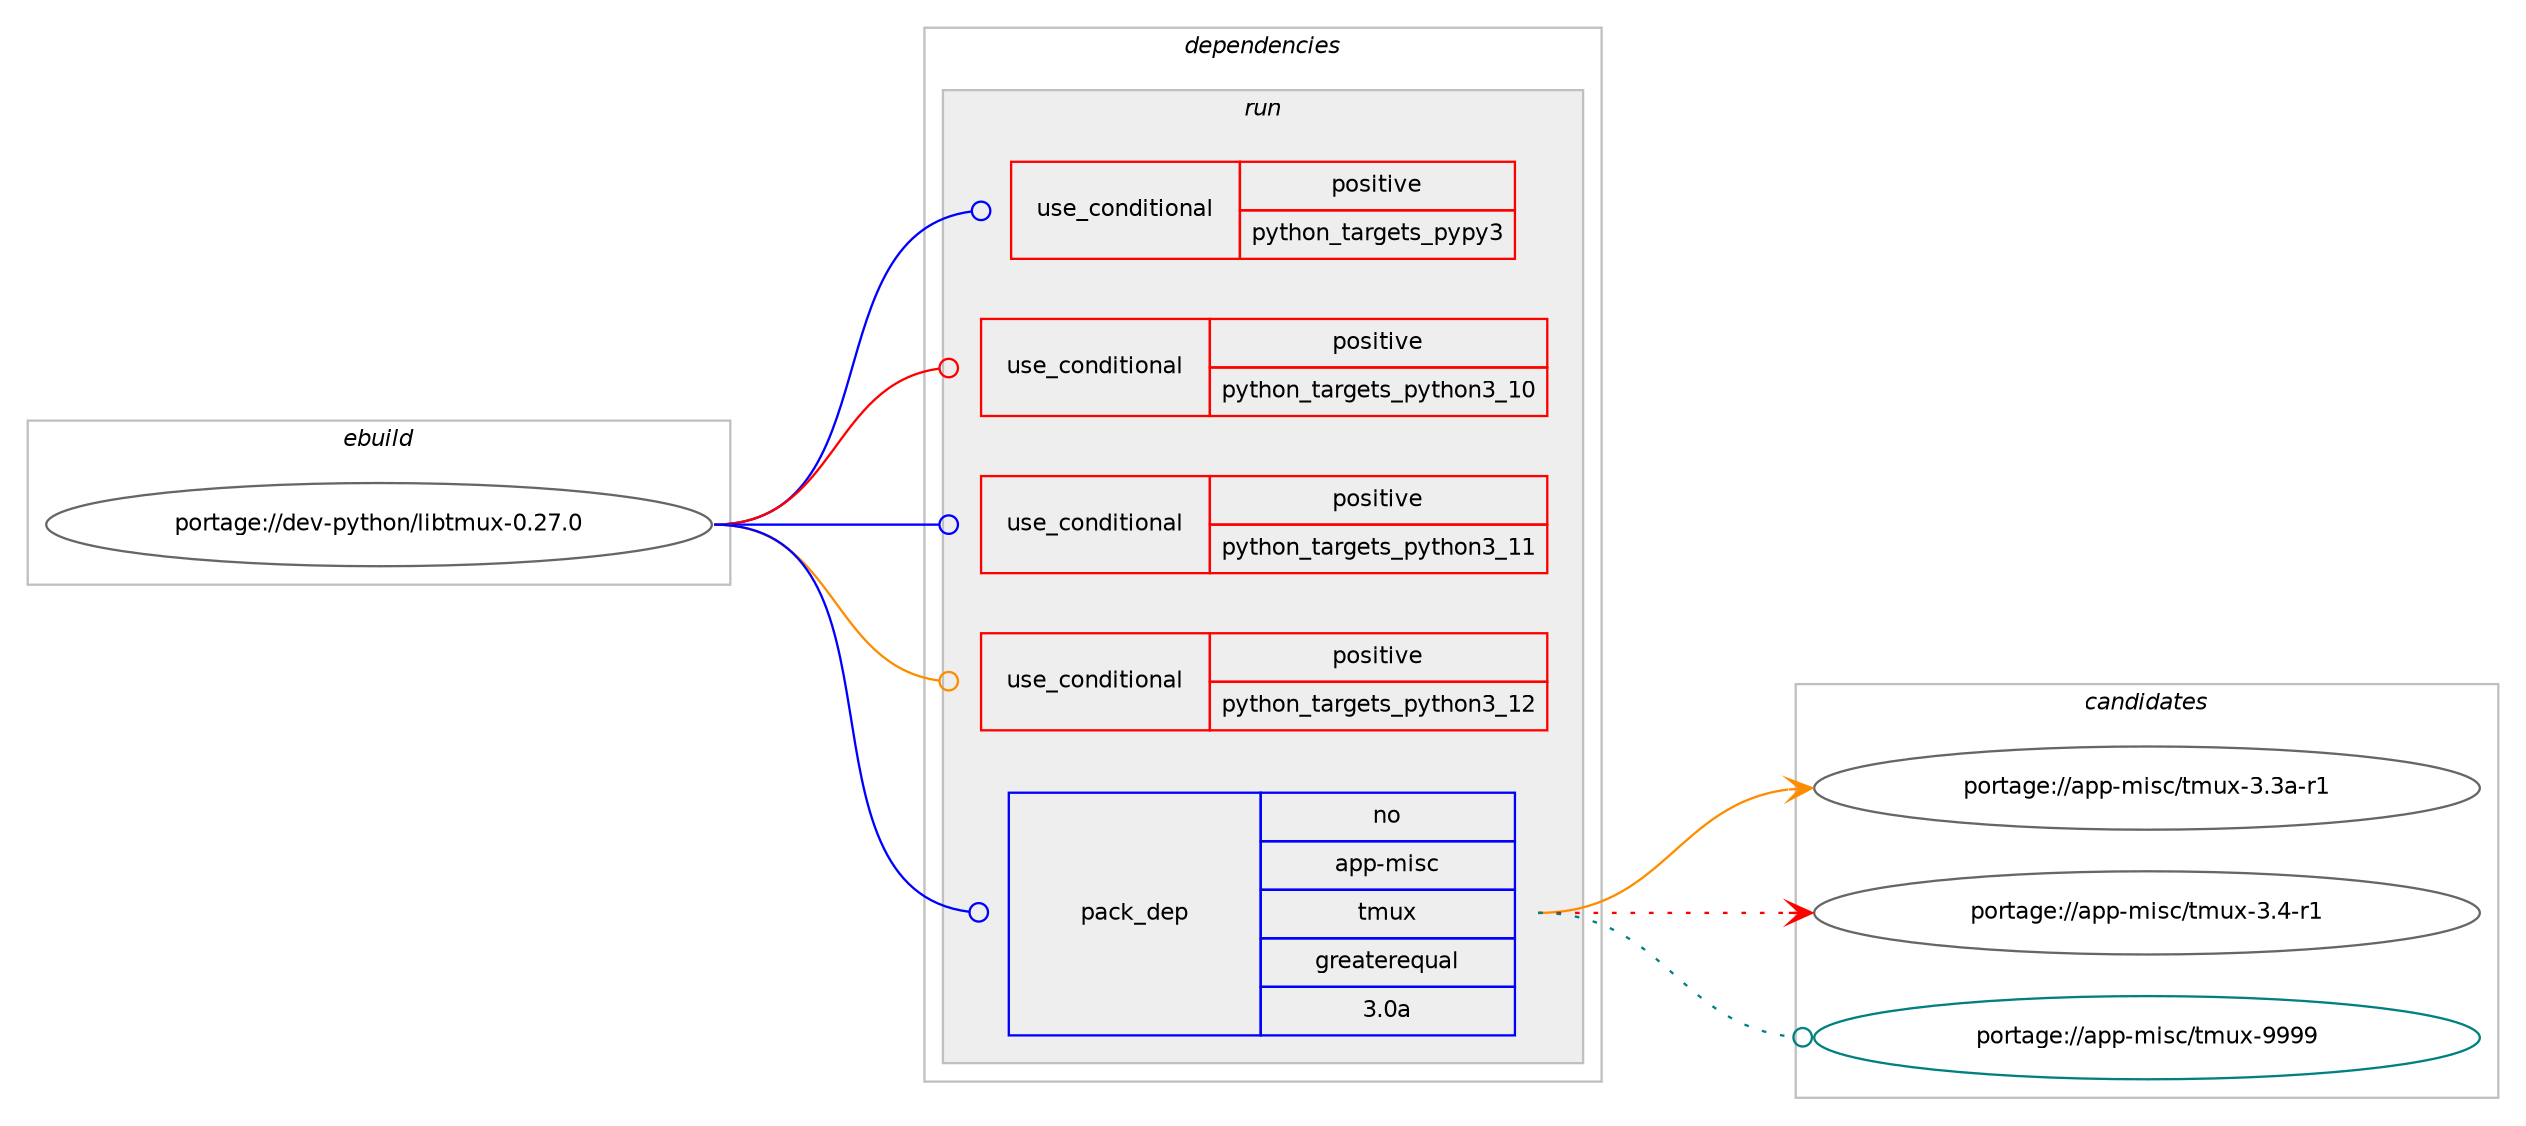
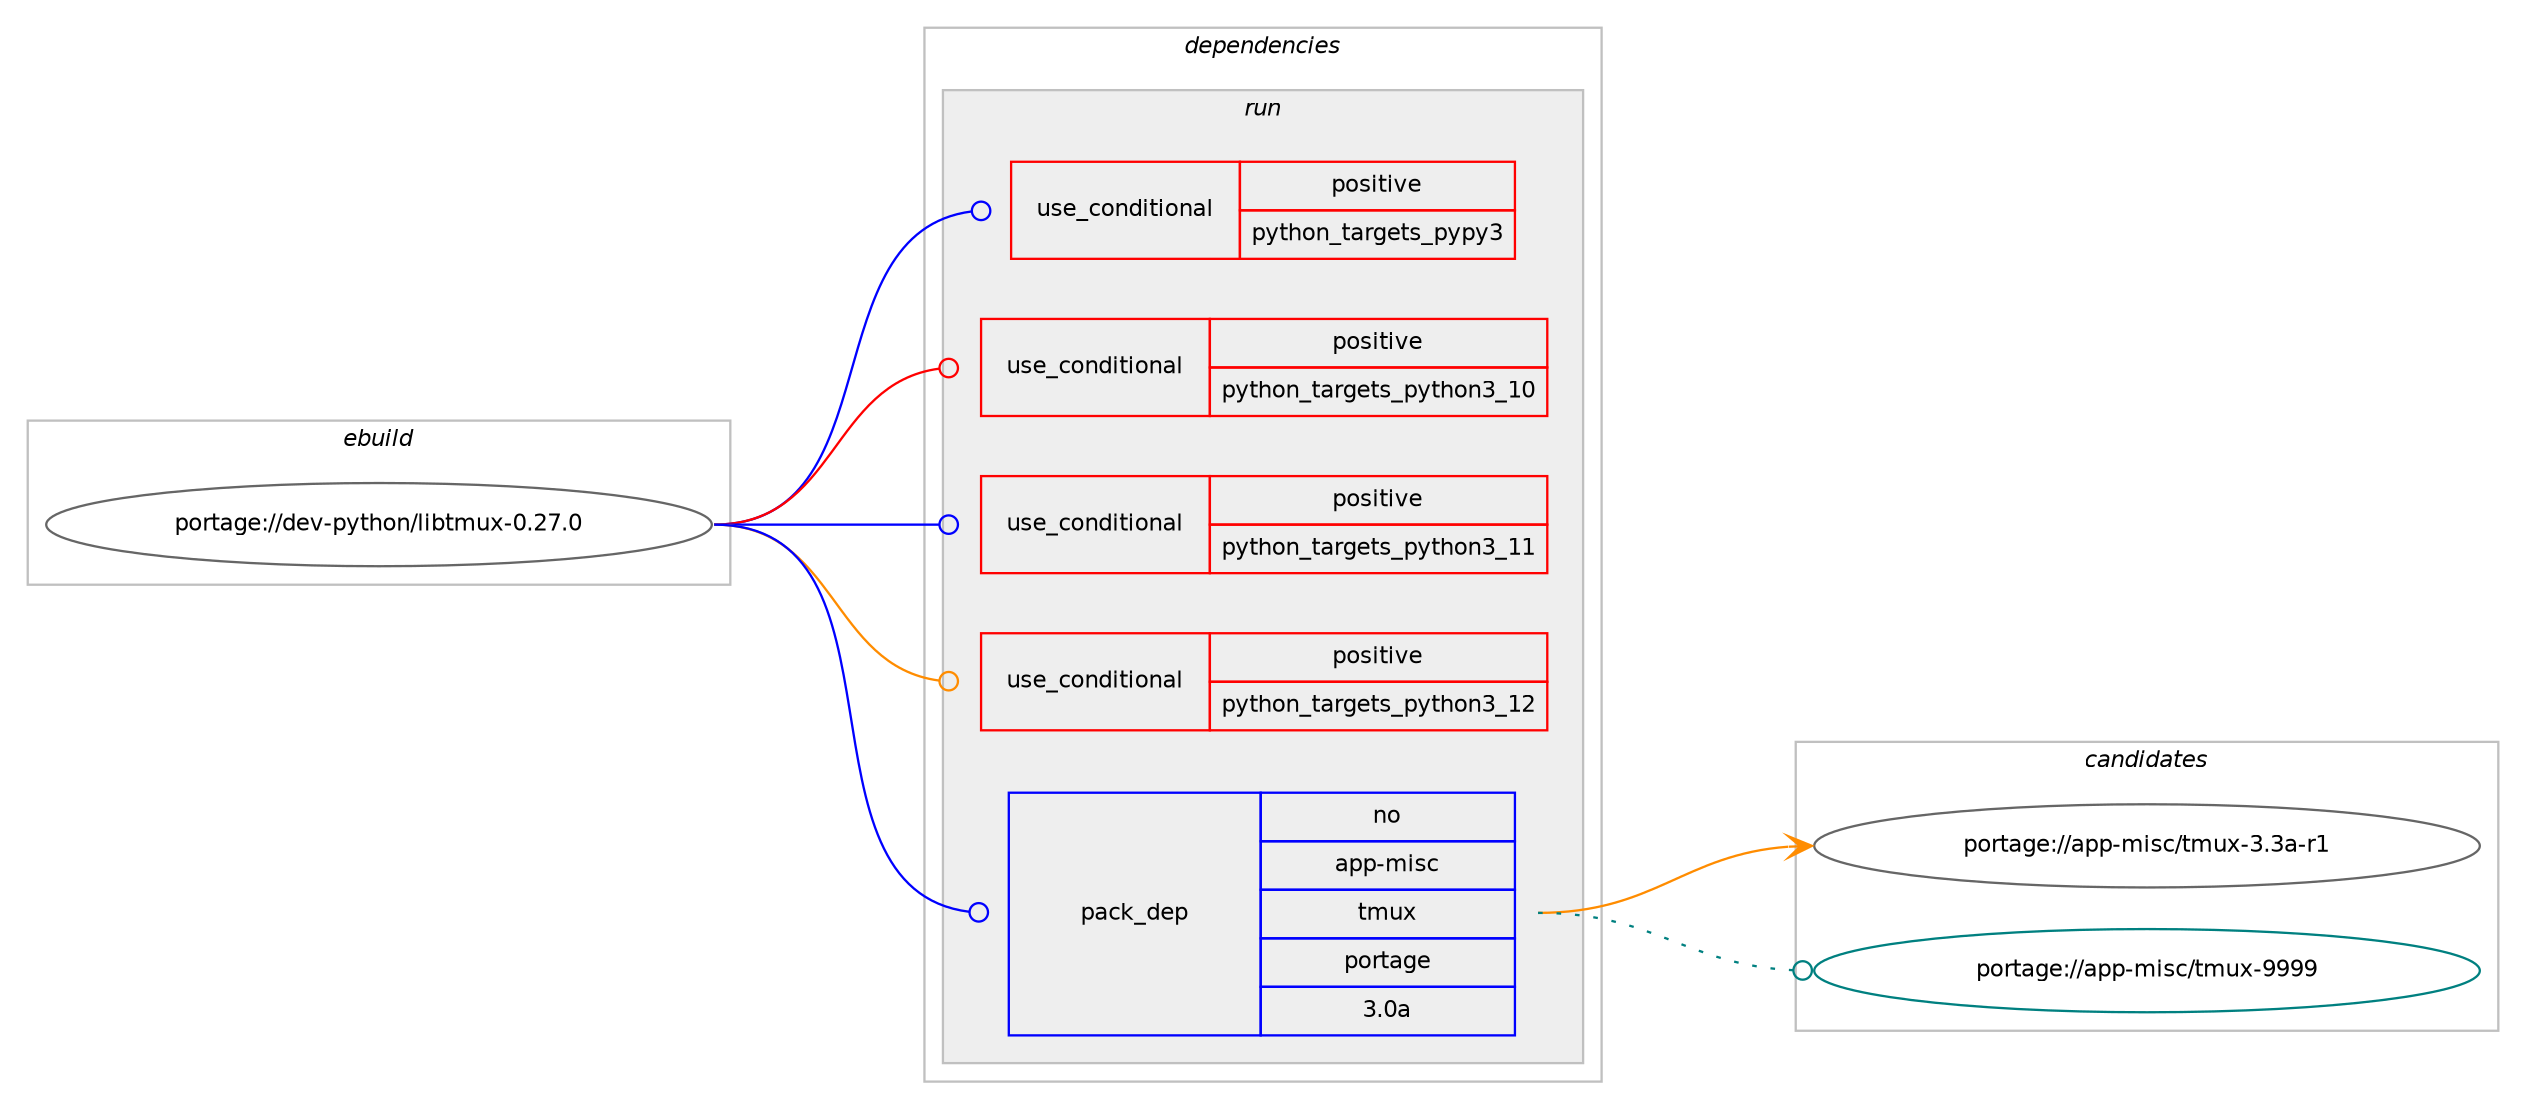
(2147, 913) -> none
(1388, 961) -> (1388, 961)
